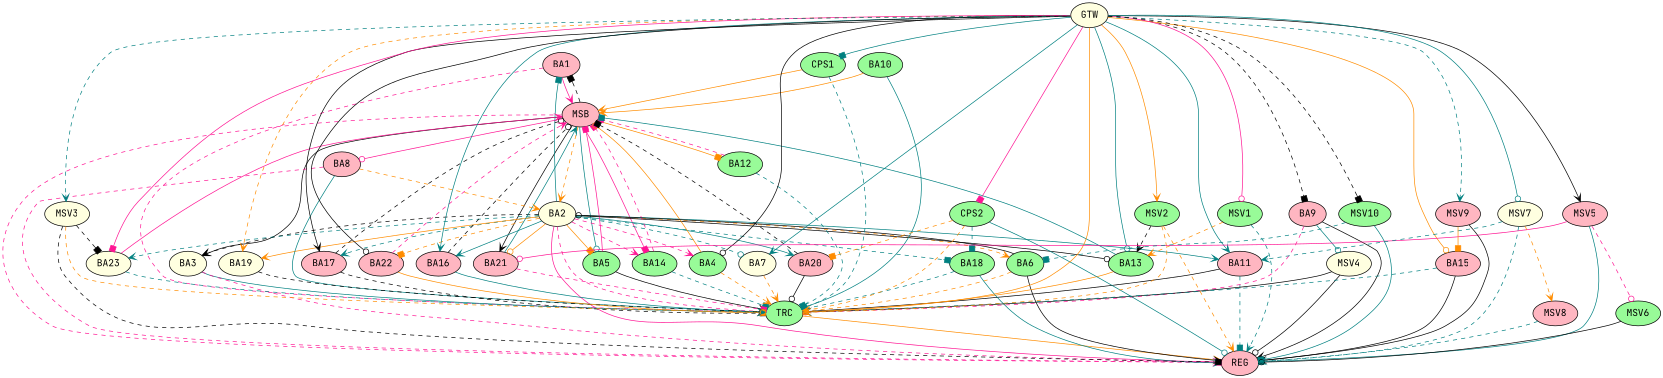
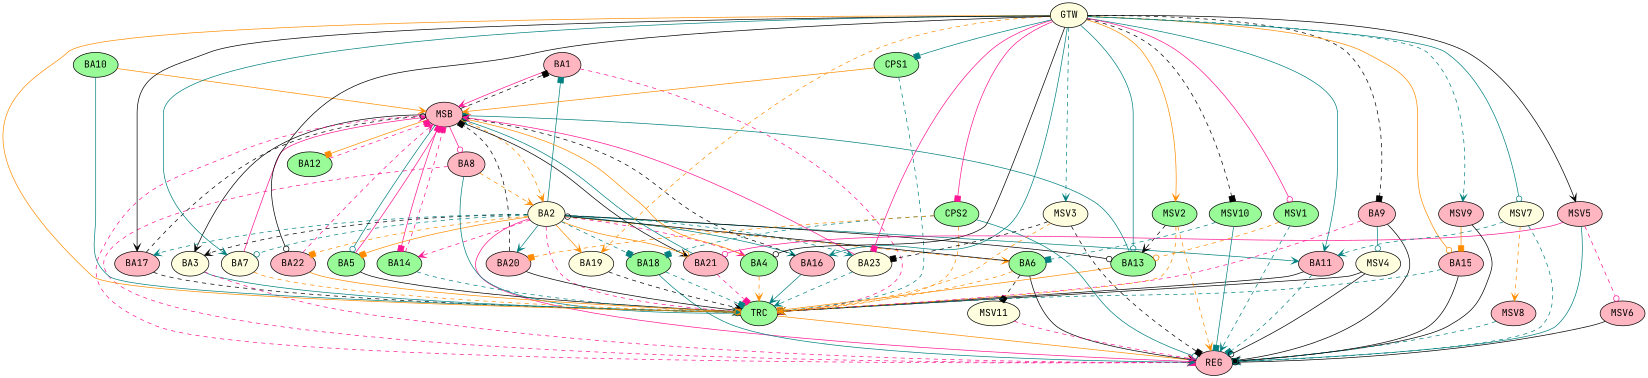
none -> (267, 187)
(1189, 237) -> (1210, 244)
(832, 239) -> none
none -> (994, 313)
(1638, 313) -> (1623, 313)
